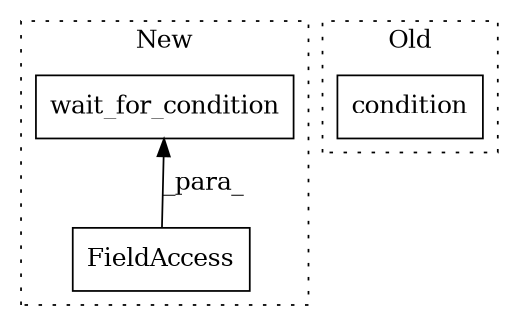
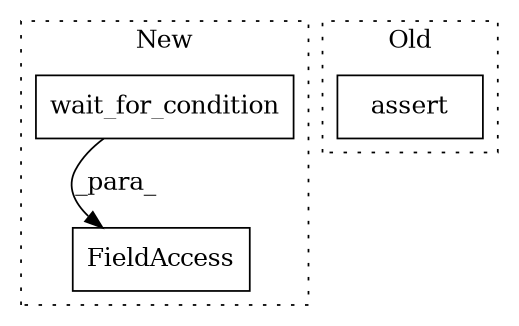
(410, 107) -> (410, 107)
(163, 192) -> (74, 174)
